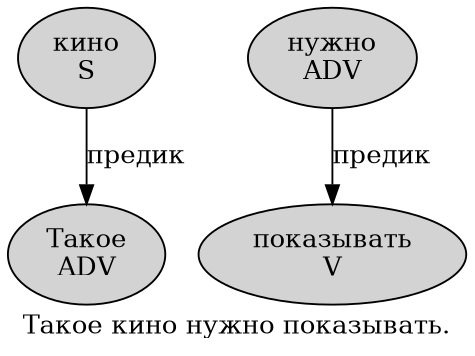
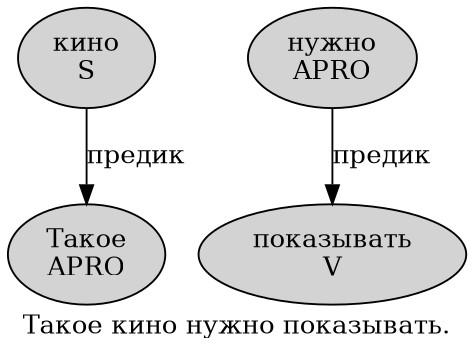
(332, 58) -> (332, 58)
(87, 254) -> (87, 254)
